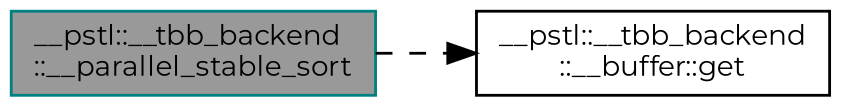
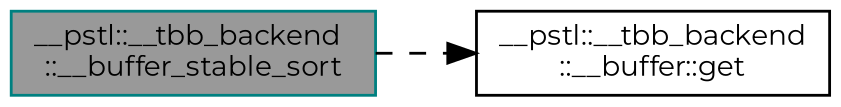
(193, 53) -> (193, 53)
